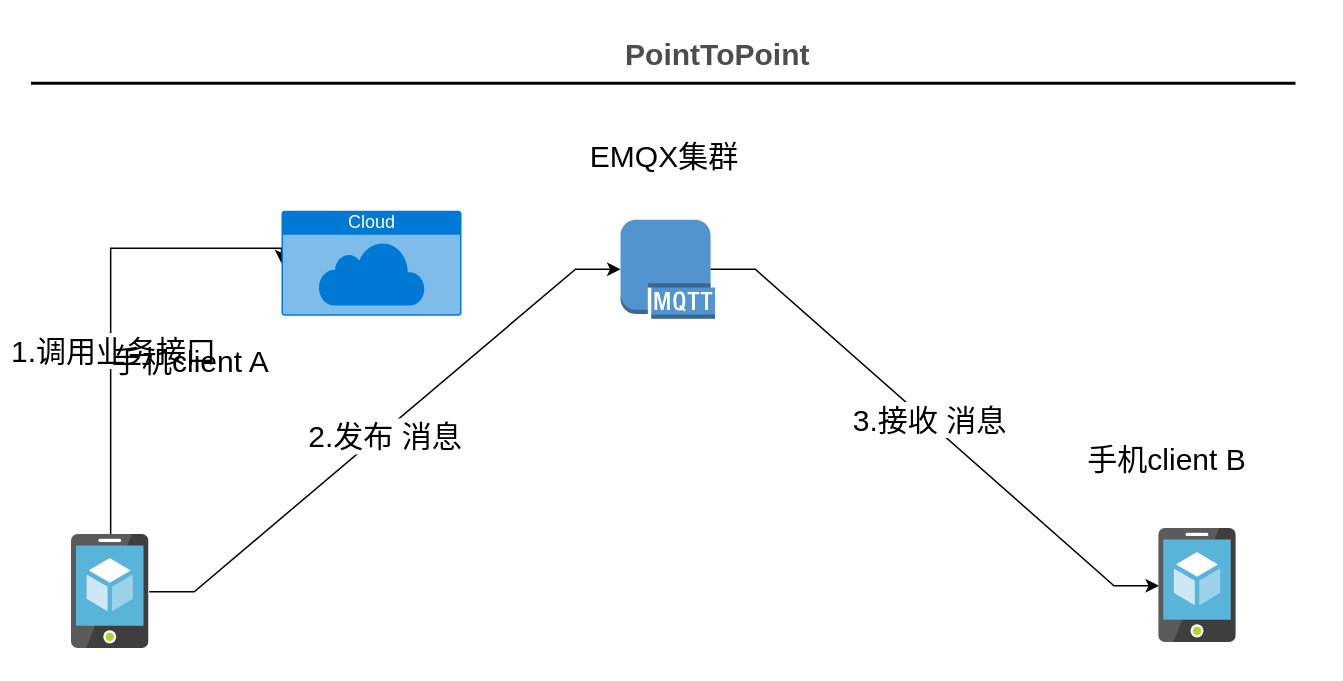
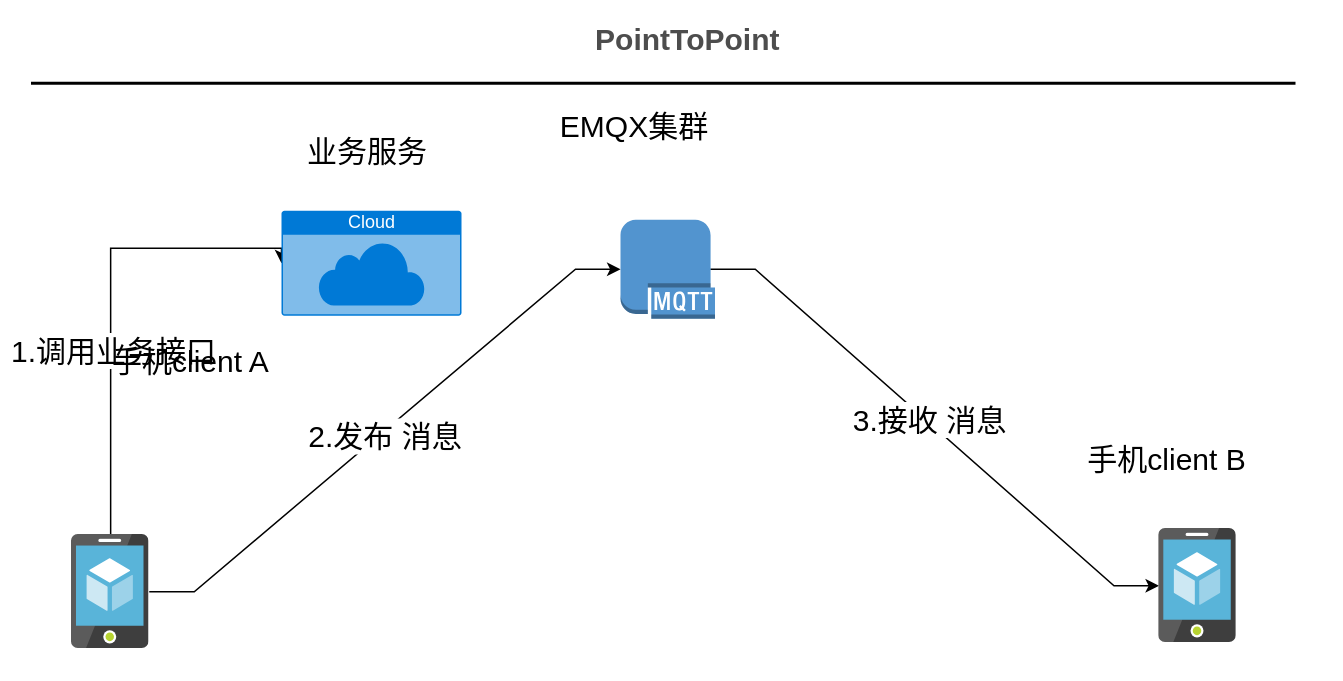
(718, 53) -> (688, 38)
none -> (367, 151)
(663, 155) -> (633, 125)
